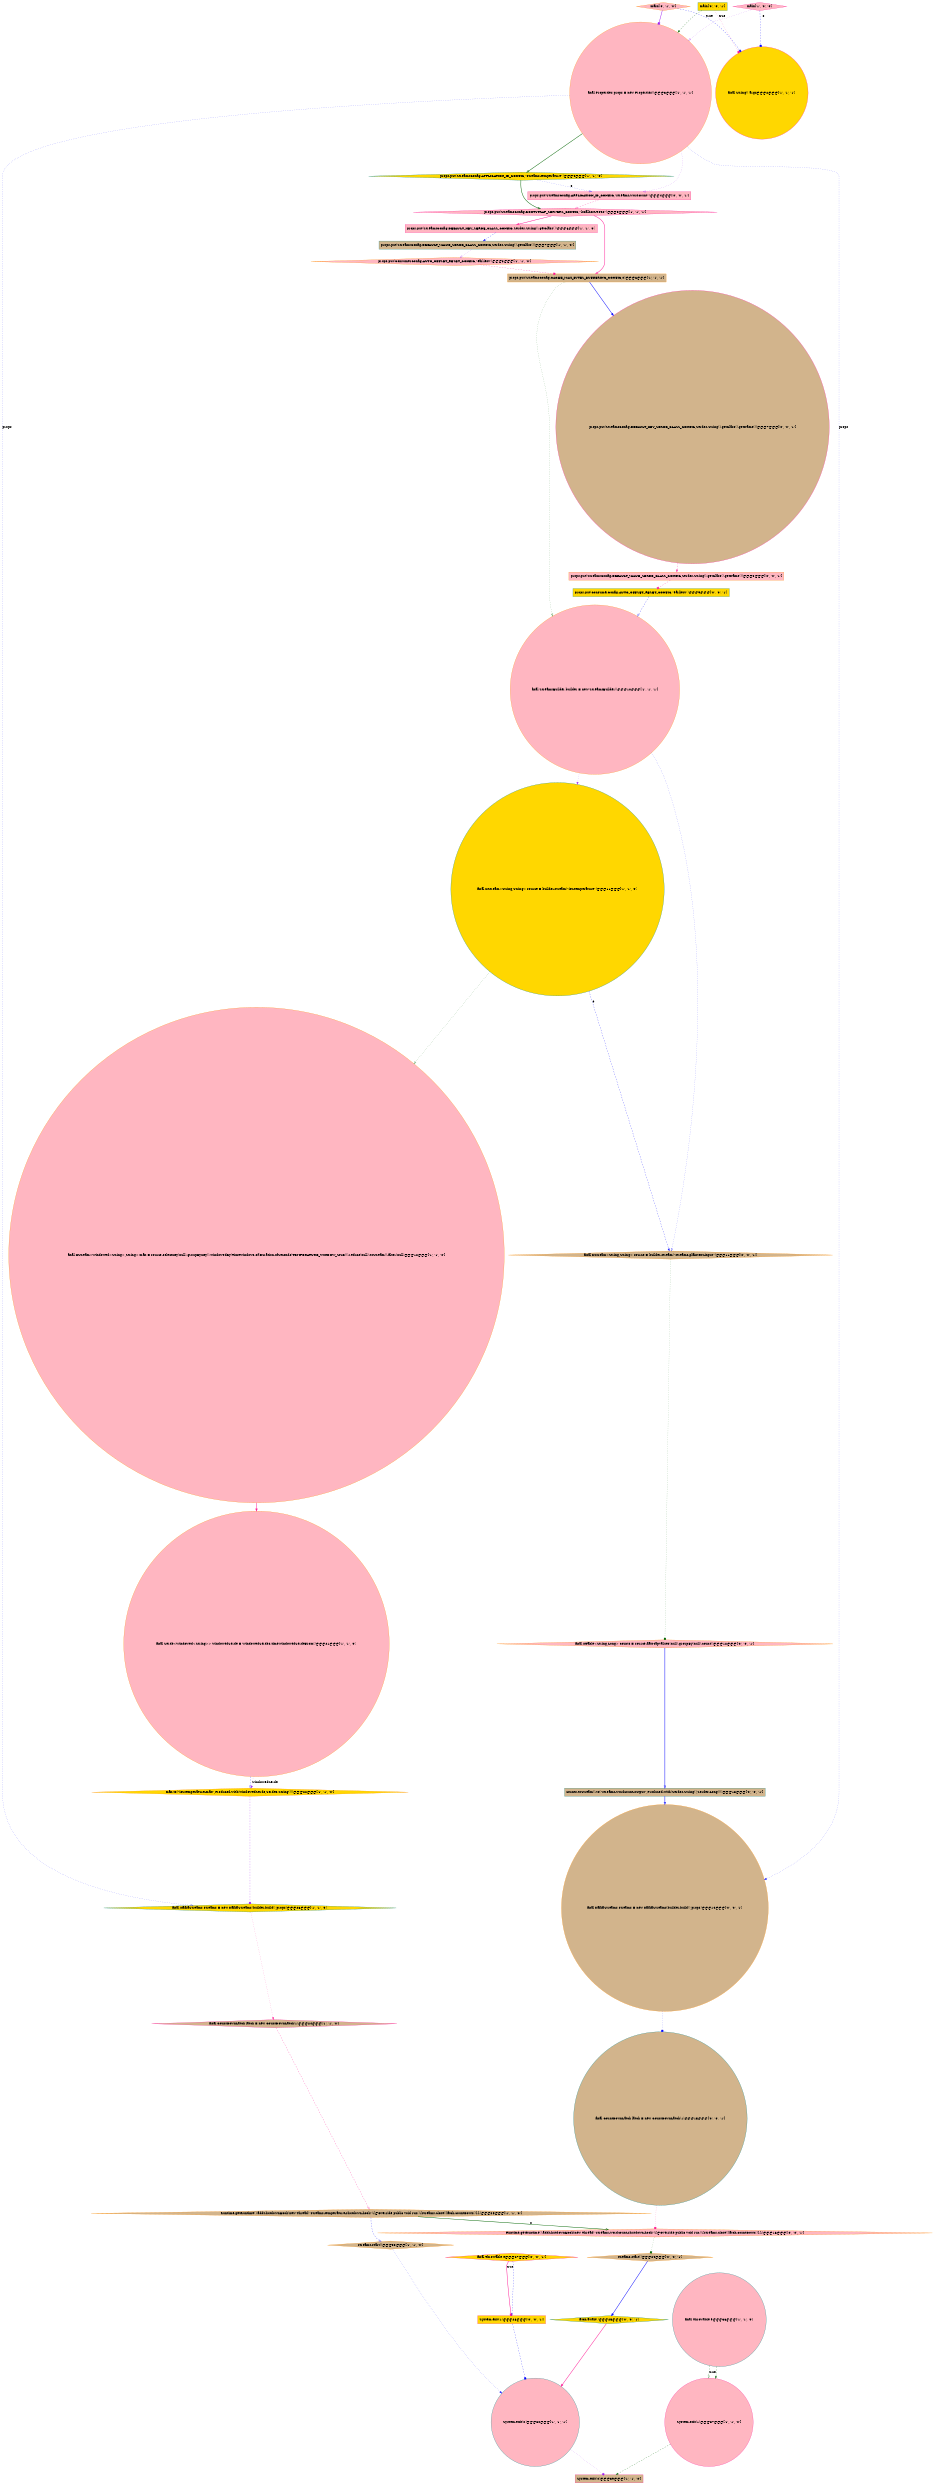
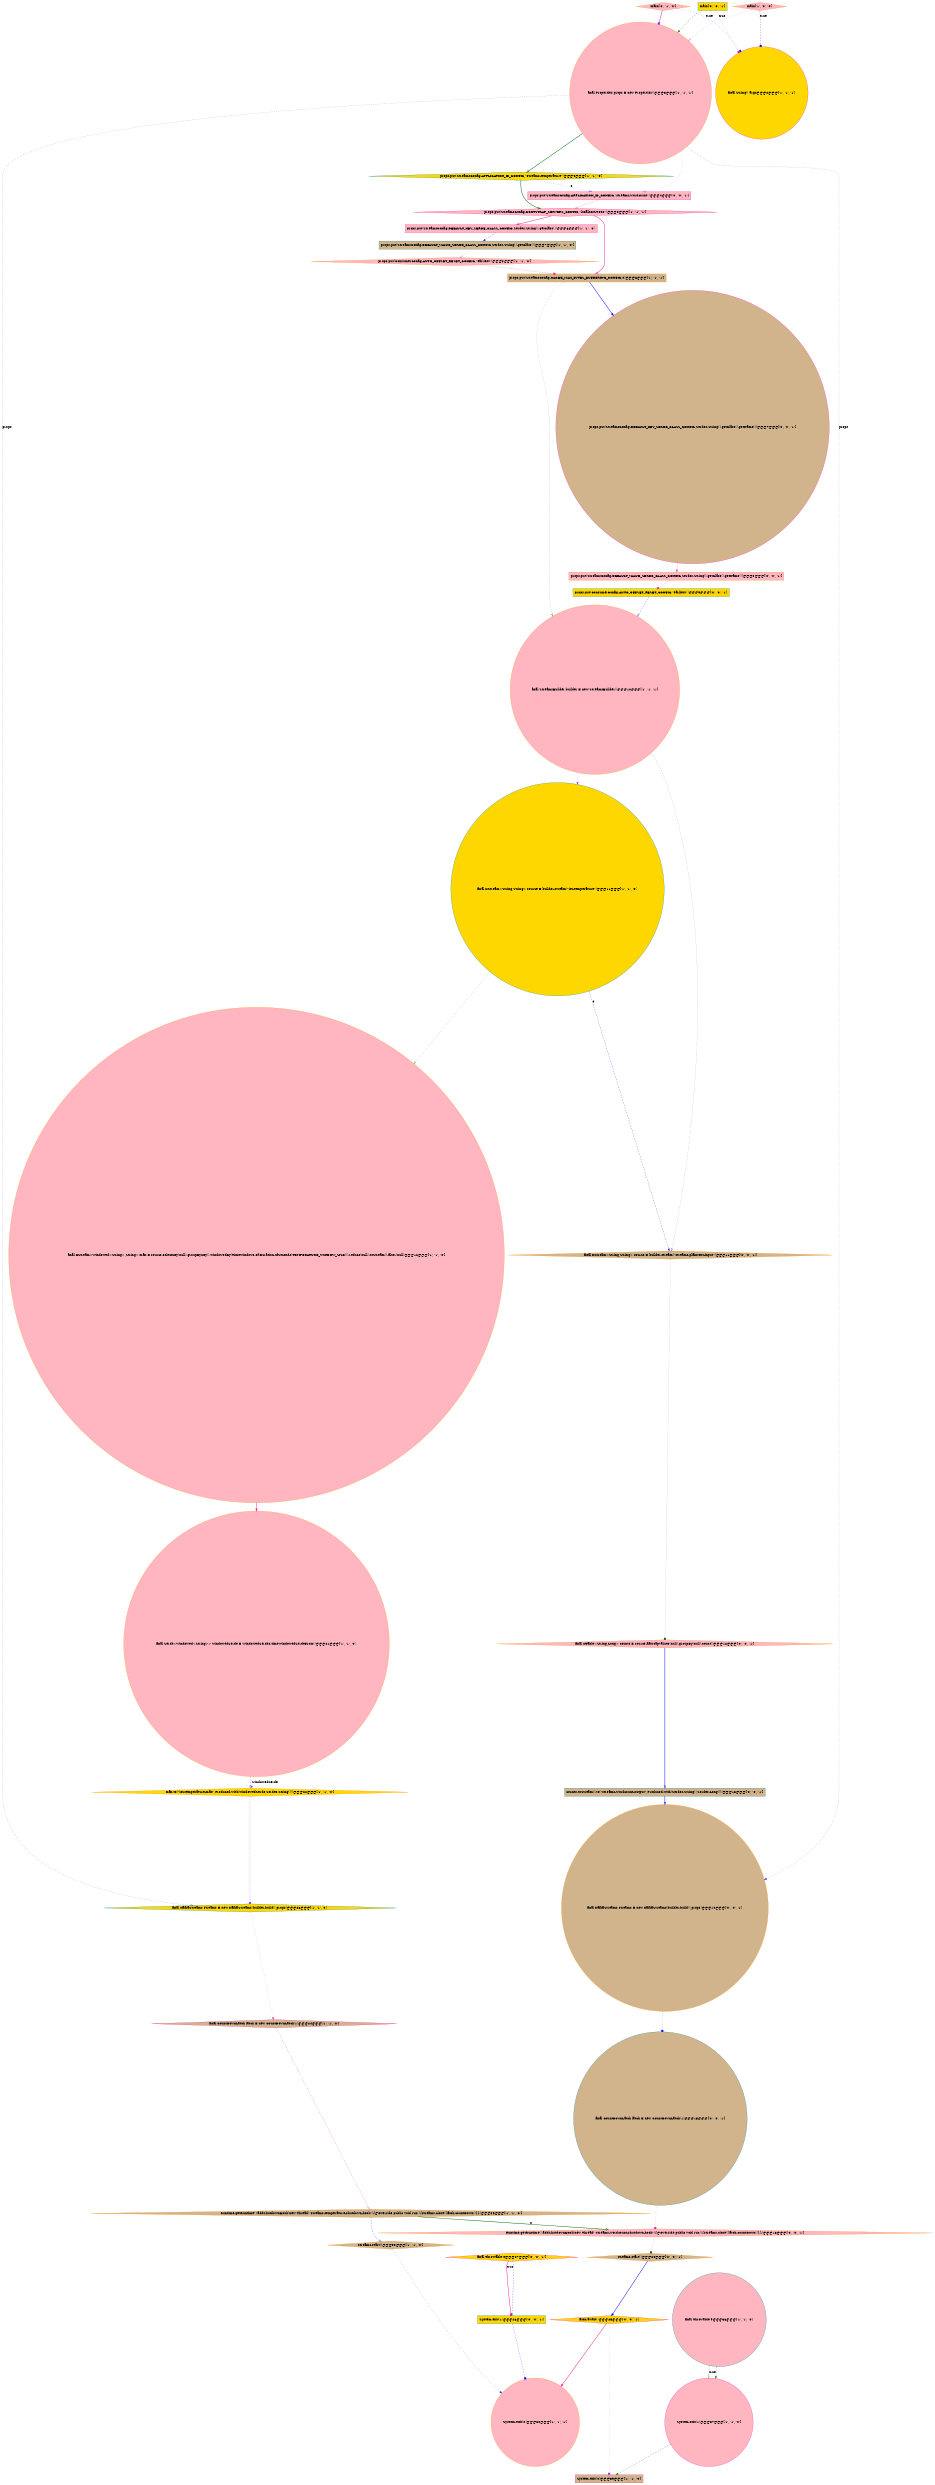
(760, 7) -> (760, 7)
(764, 16) -> (764, 16)
(712, 21) -> (712, 21)
(512, 2320) -> (512, 2320)
(609, 2320) -> (609, 2320)
(535, 2422) -> (535, 2422)
(586, 2461) -> (609, 2398)
